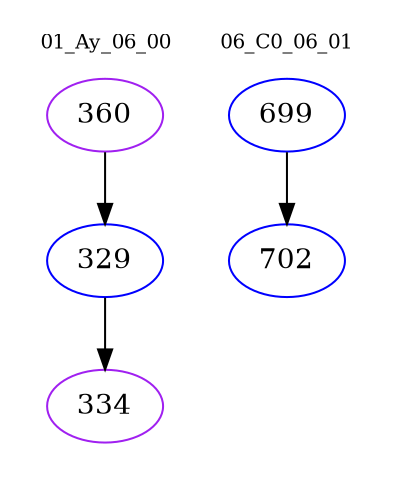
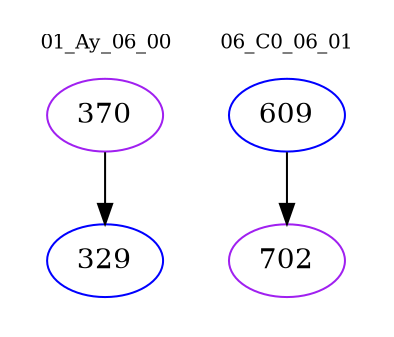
(105, 115) -> (105, 115)
(287, 115) -> (287, 115)
(287, 261) -> (287, 261)
(105, 406) -> none
